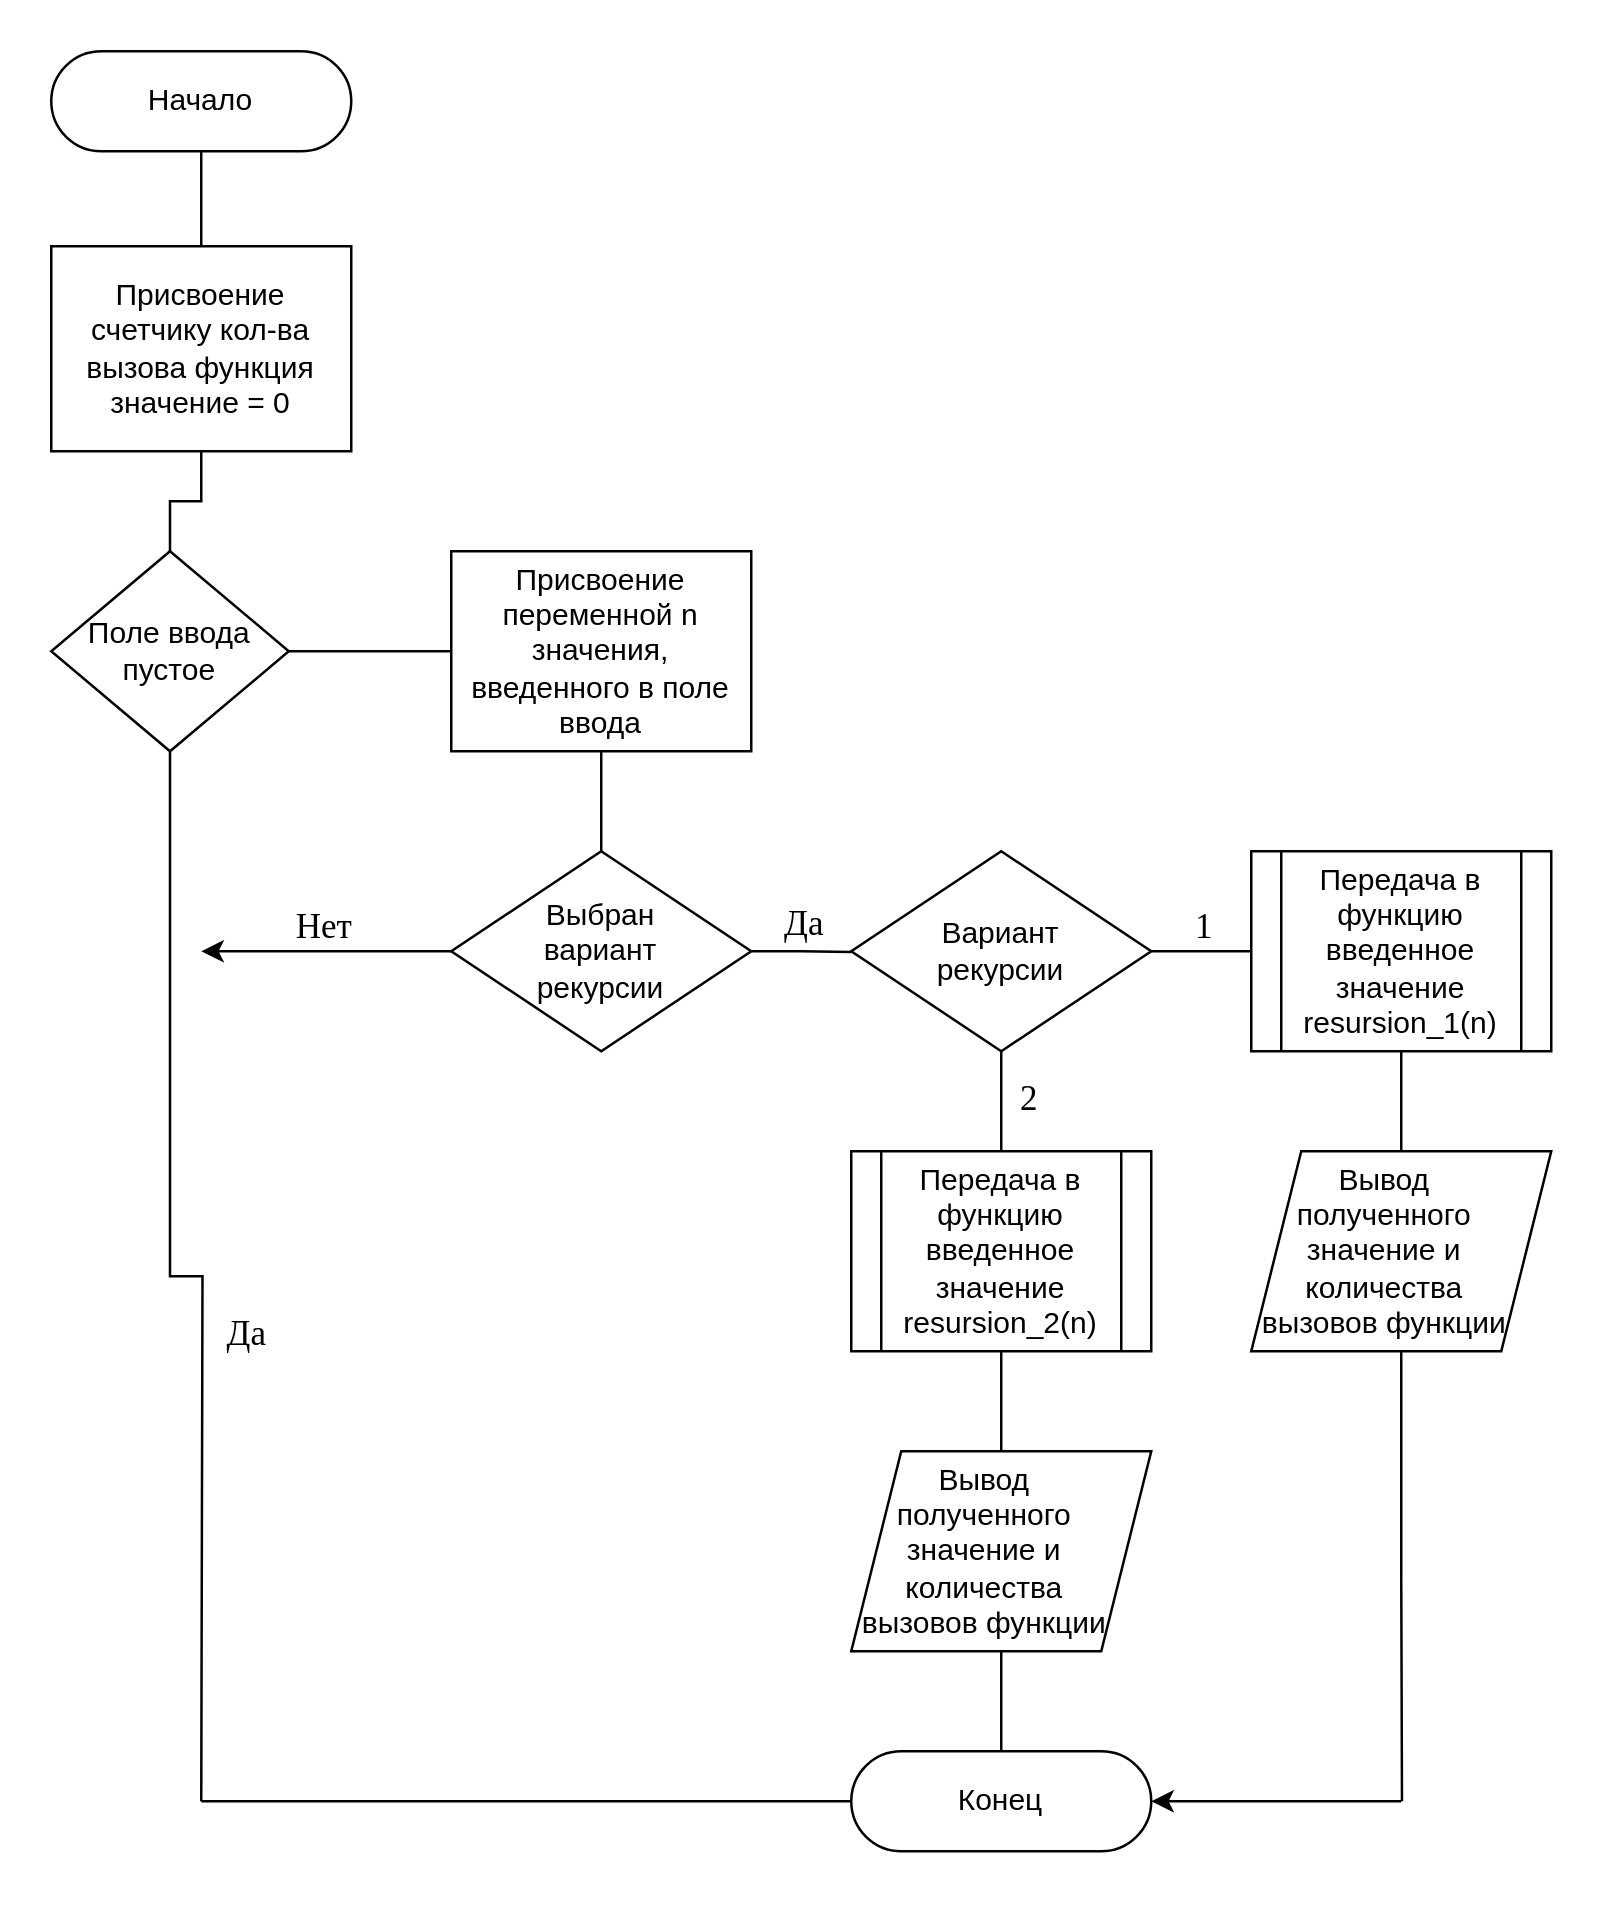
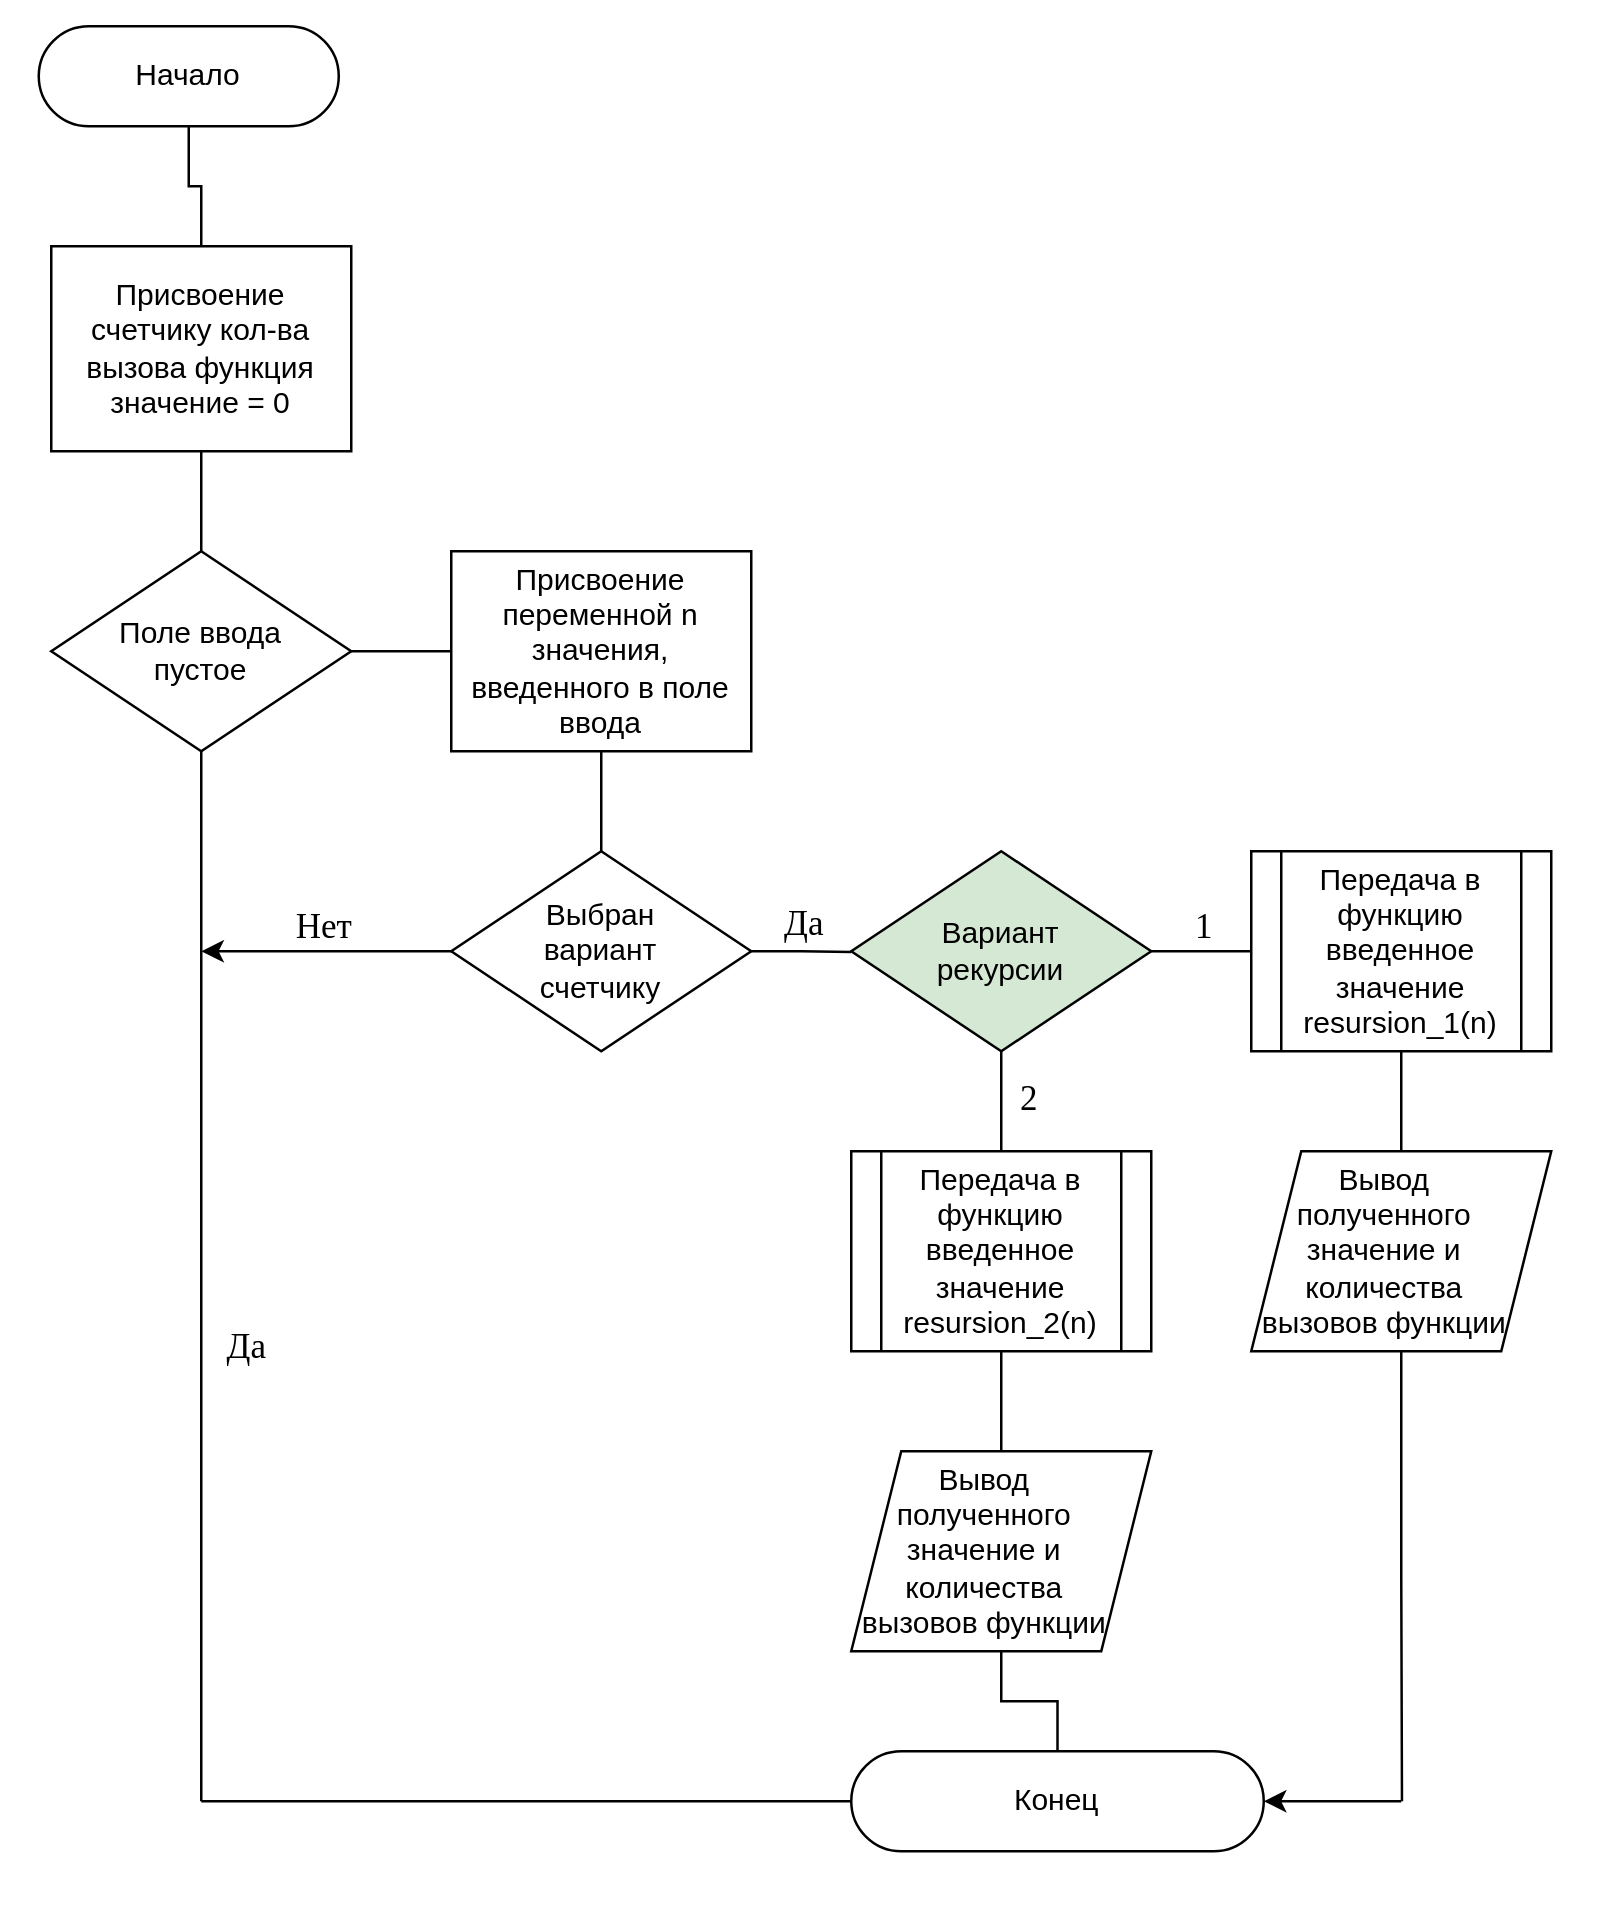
(201, 101) -> (189, 76)
(170, 651) -> (201, 651)
(601, 951) -> (601, 951)
(1001, 951) -> (1001, 951)
(1001, 1801) -> (1058, 1801)
